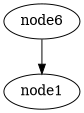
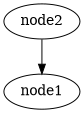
(42, 21) -> (42, 21)
